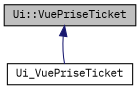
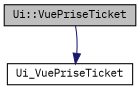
(63, 50) -> (77, 40)
